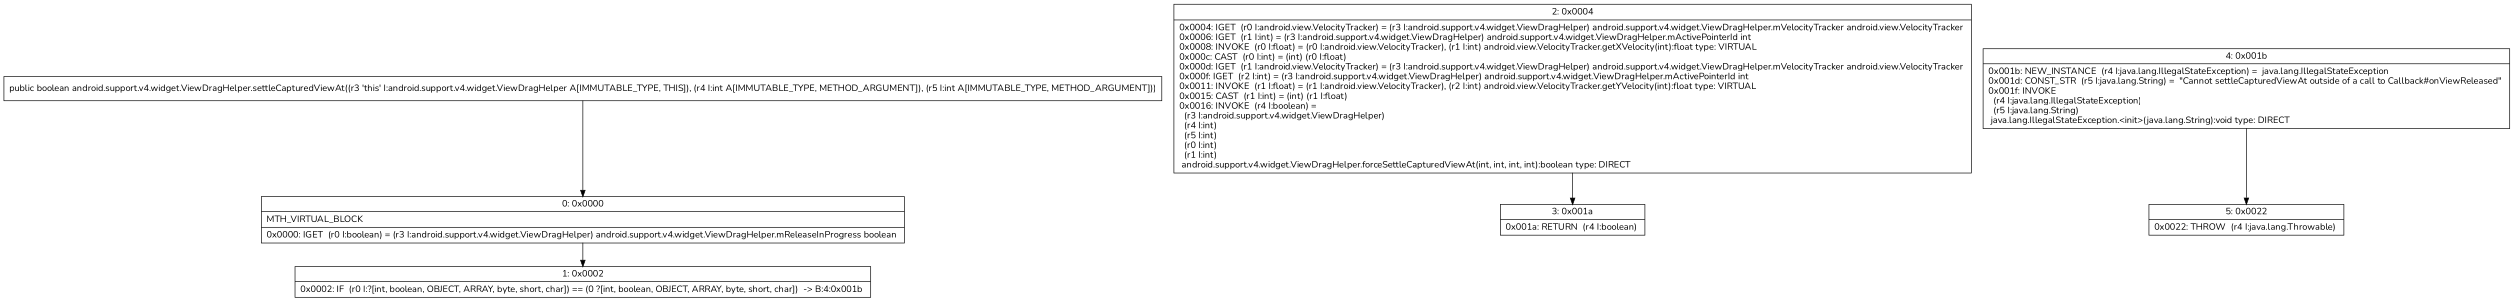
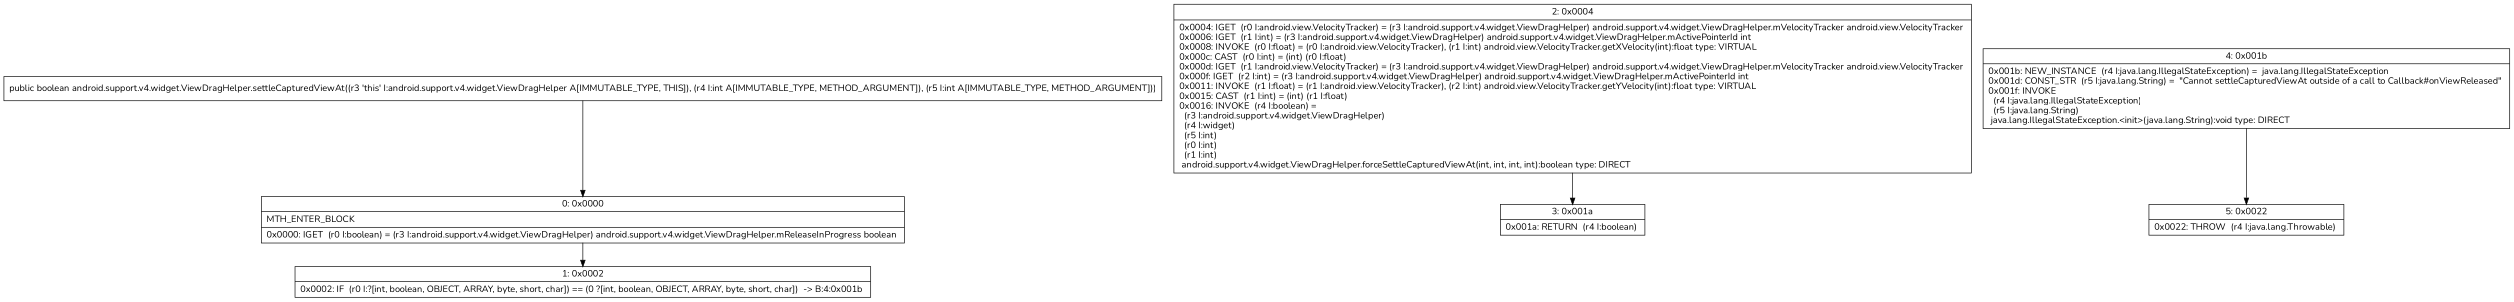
(1198, 126) -> (1207, 126)
(315, 219) -> (311, 219)
